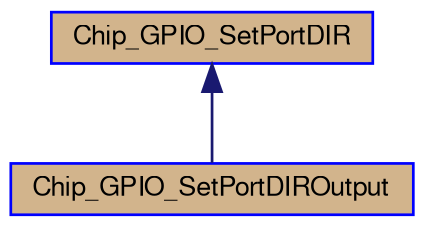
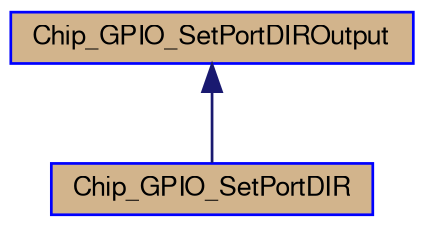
(212, 128) -> (212, 128)
